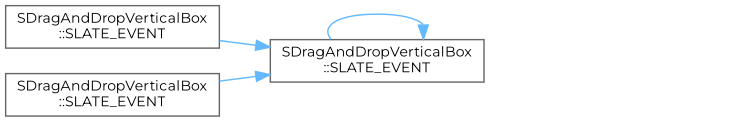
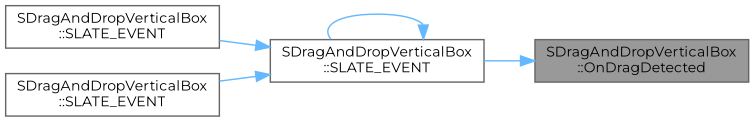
none -> (642, 61)
